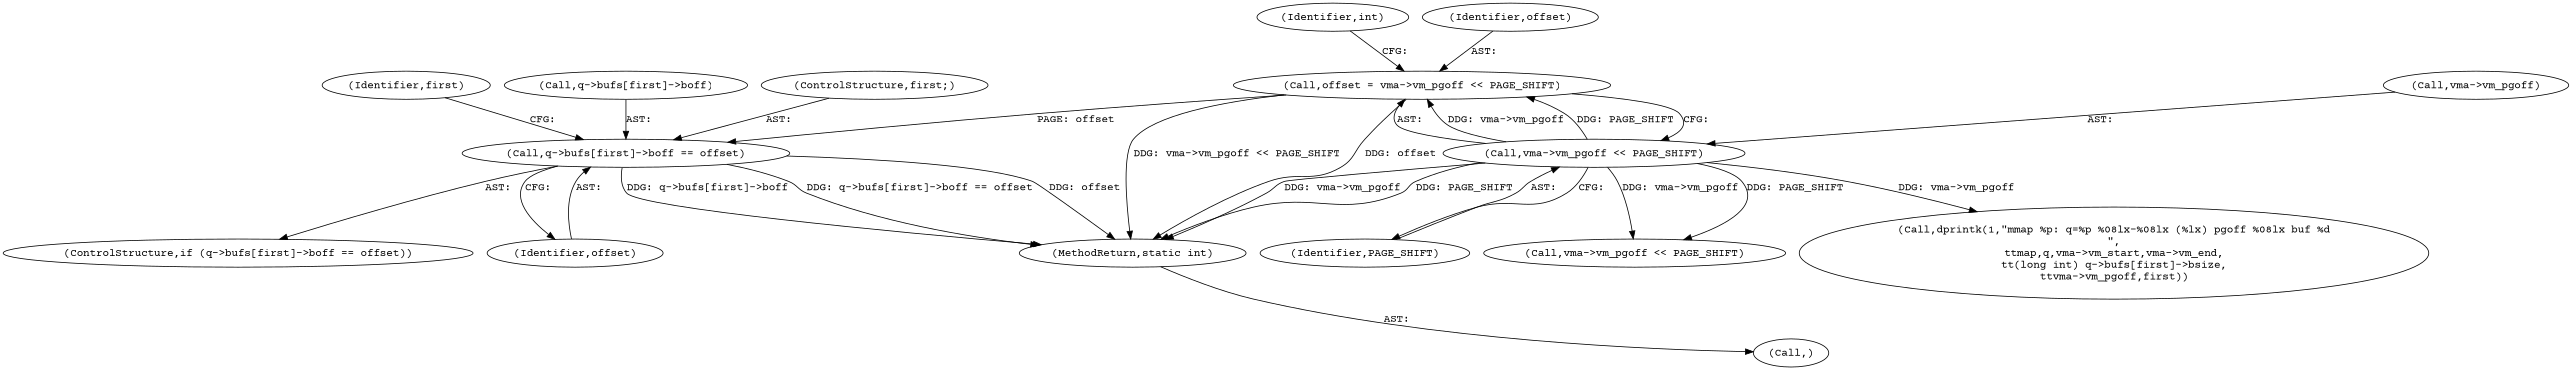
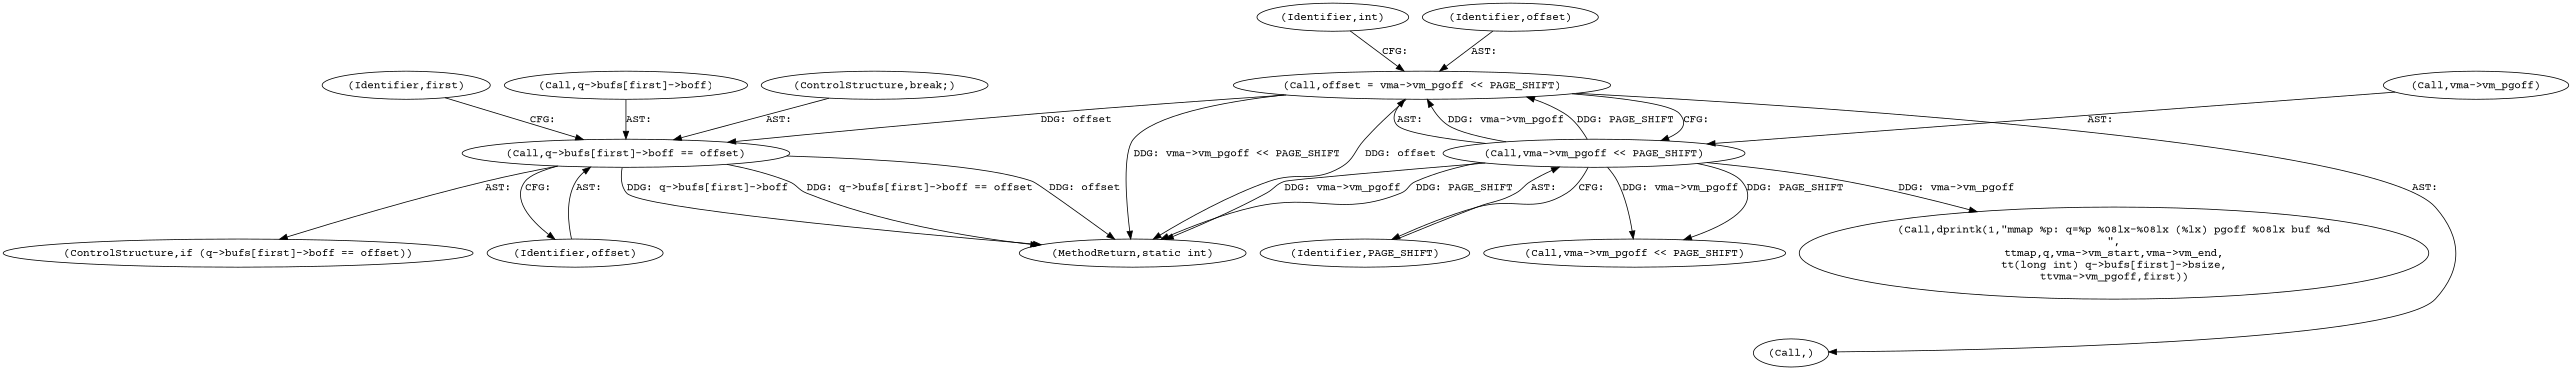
(875, 85) -> (875, 85)
(1076, 119) -> (1076, 119)
(1449, 332) -> (2360, 176)
